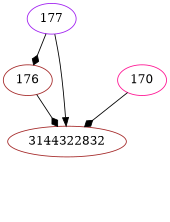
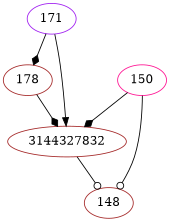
(52, 19) -> (52, 19)
(28, 80) -> (28, 80)
(142, 80) -> (142, 80)
(67, 142) -> (67, 142)
none -> (109, 203)
